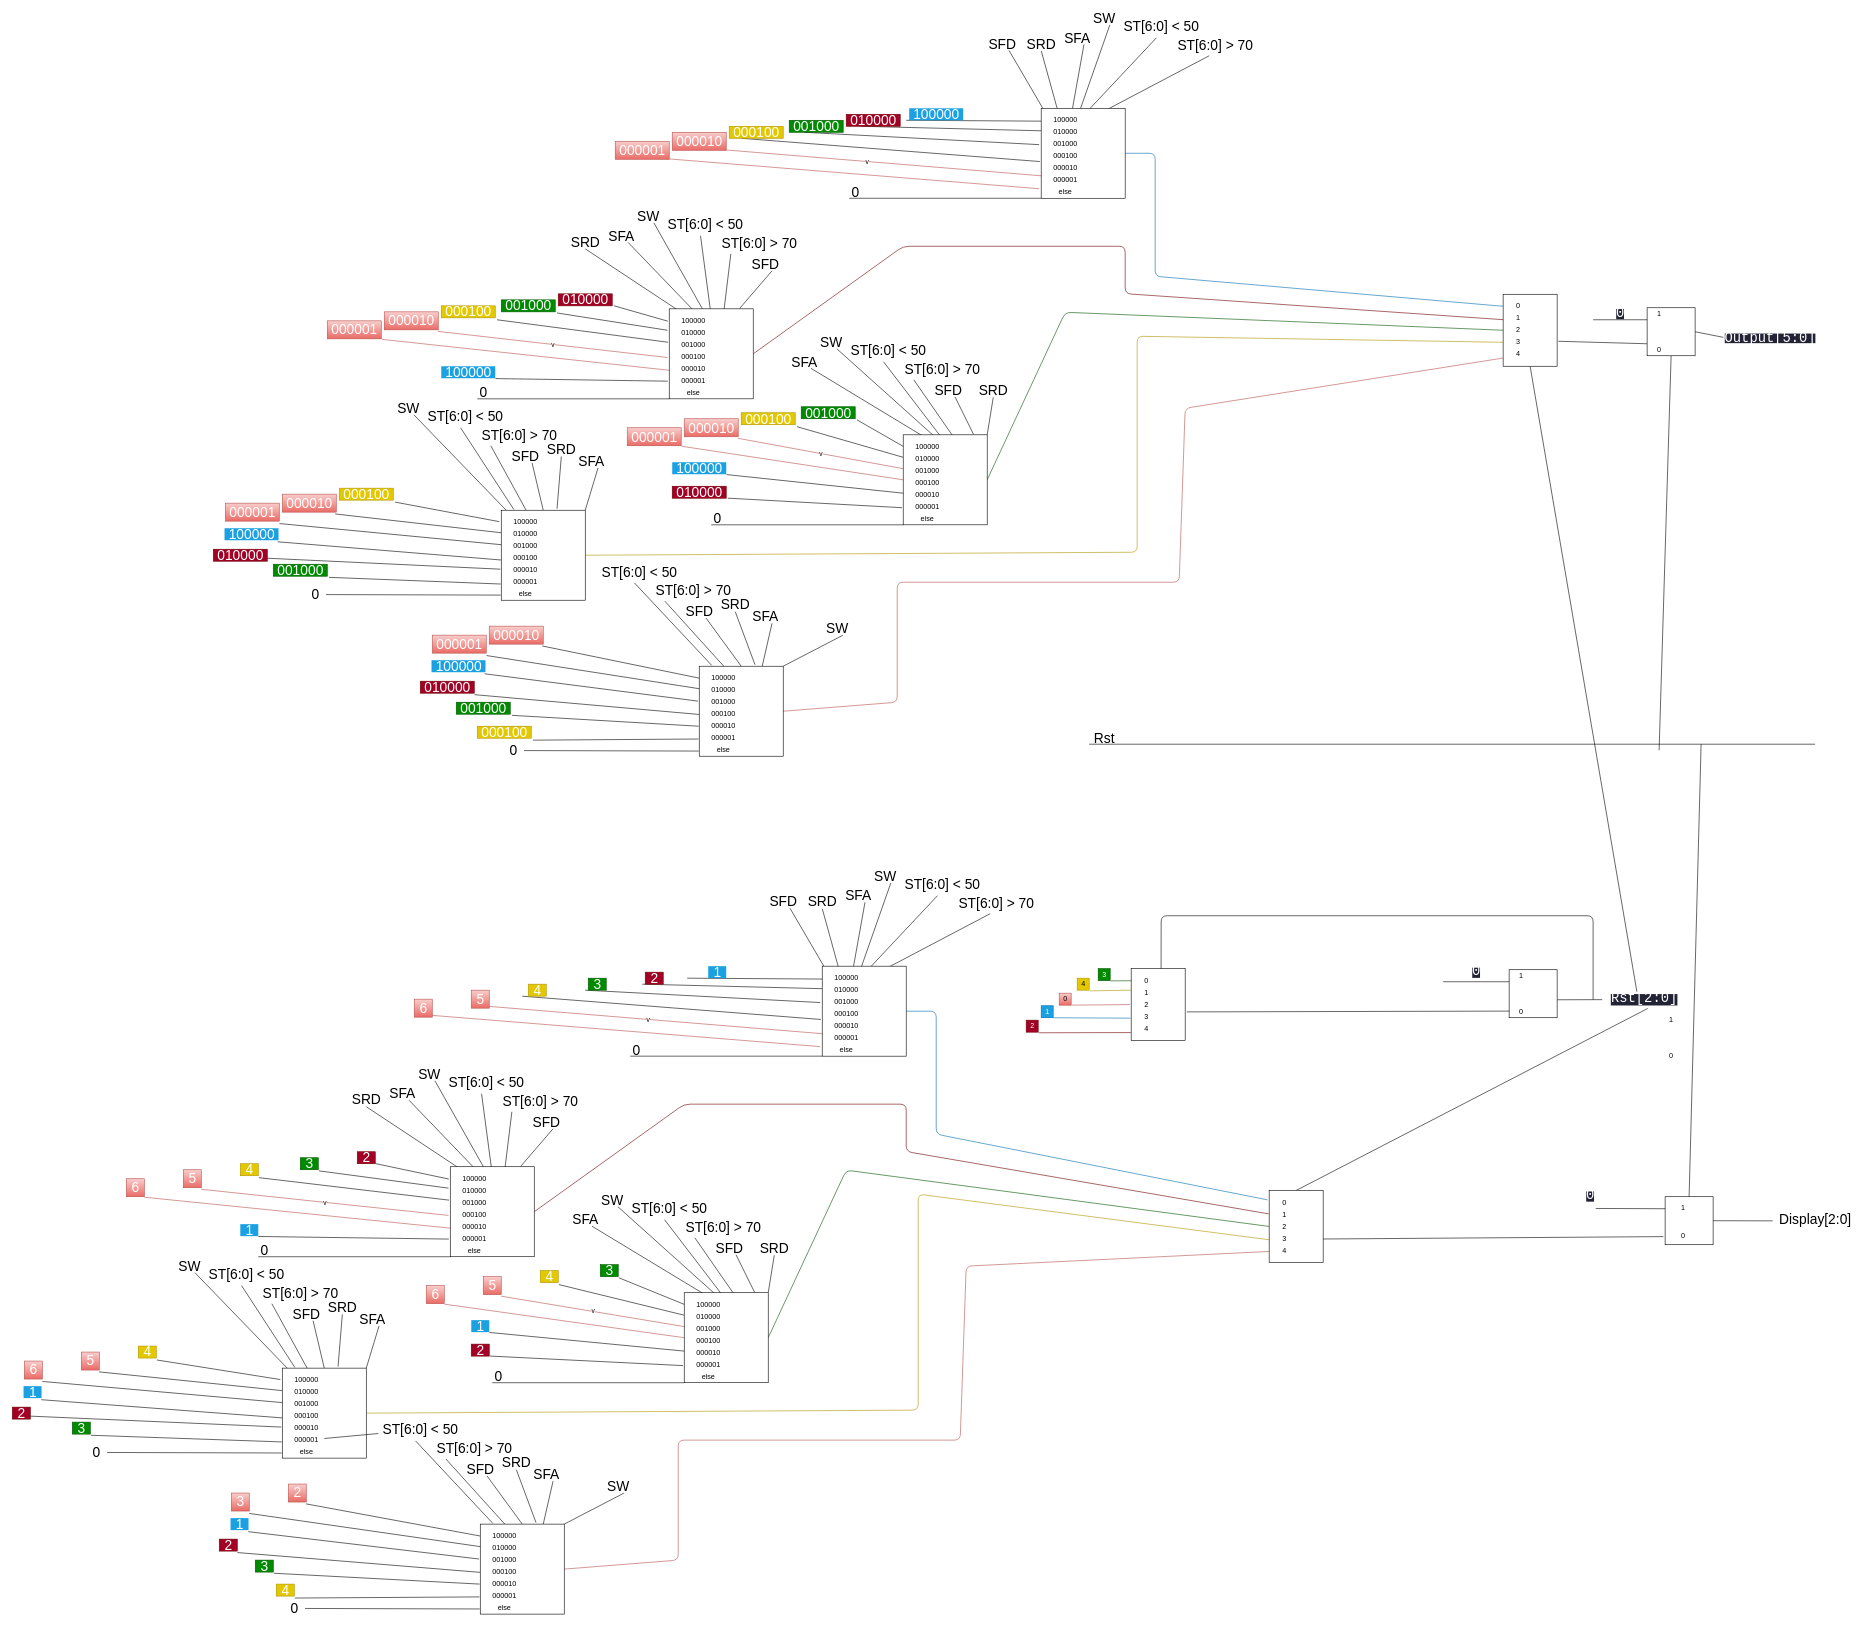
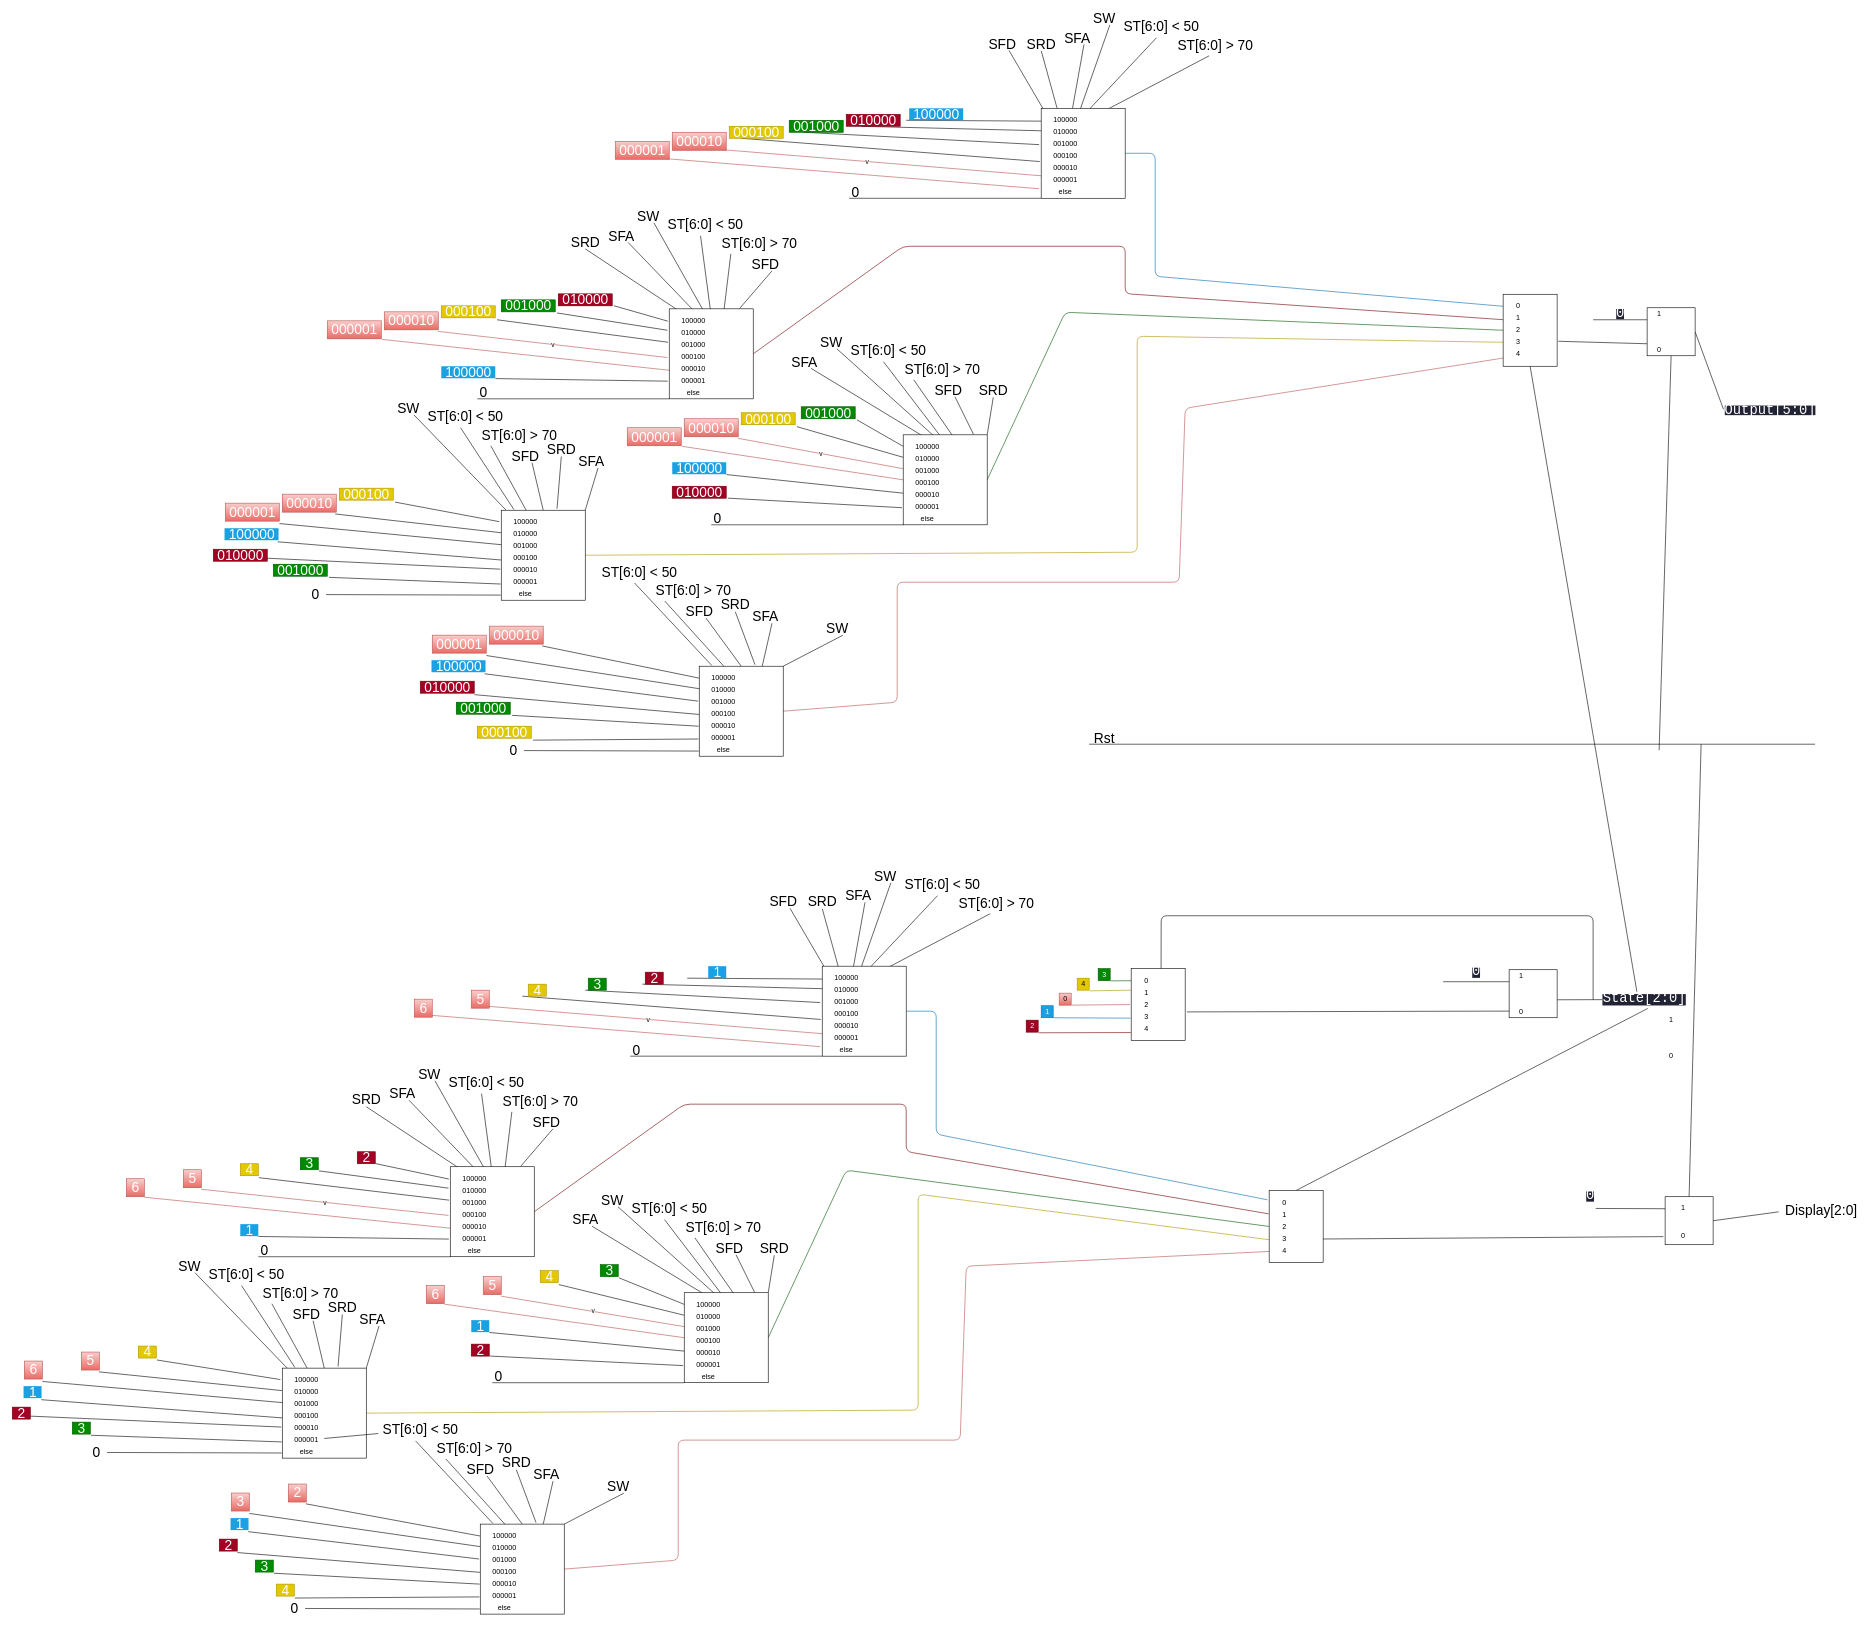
(1770, 338) -> (1770, 410)
(1645, 1000) -> (1645, 1000)
(1815, 1220) -> (1821, 1211)
